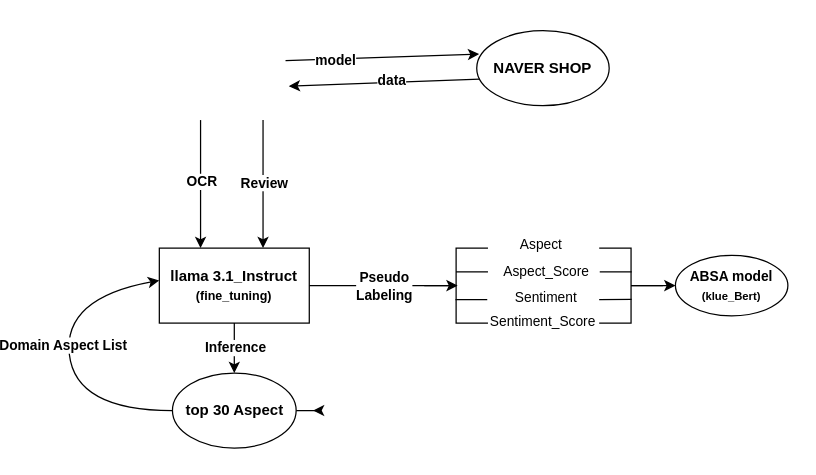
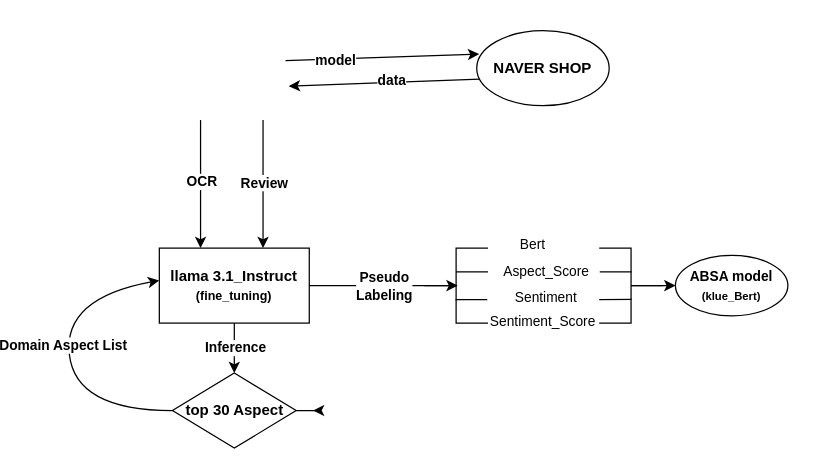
(544, 244) -> (536, 244)
(234, 411) -> (234, 411)
